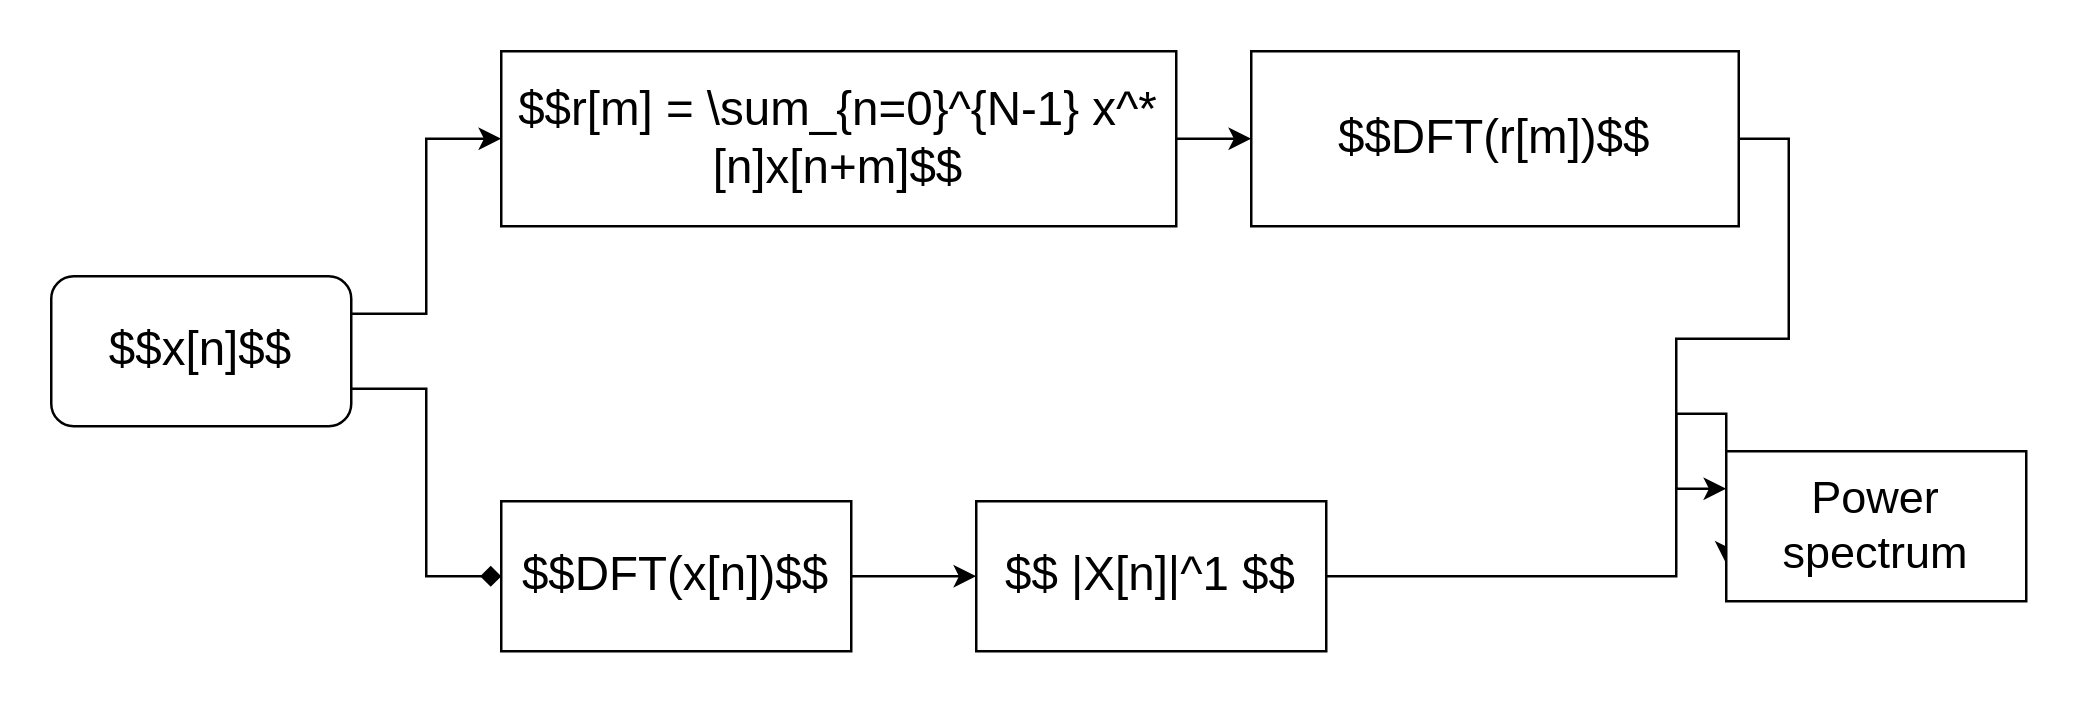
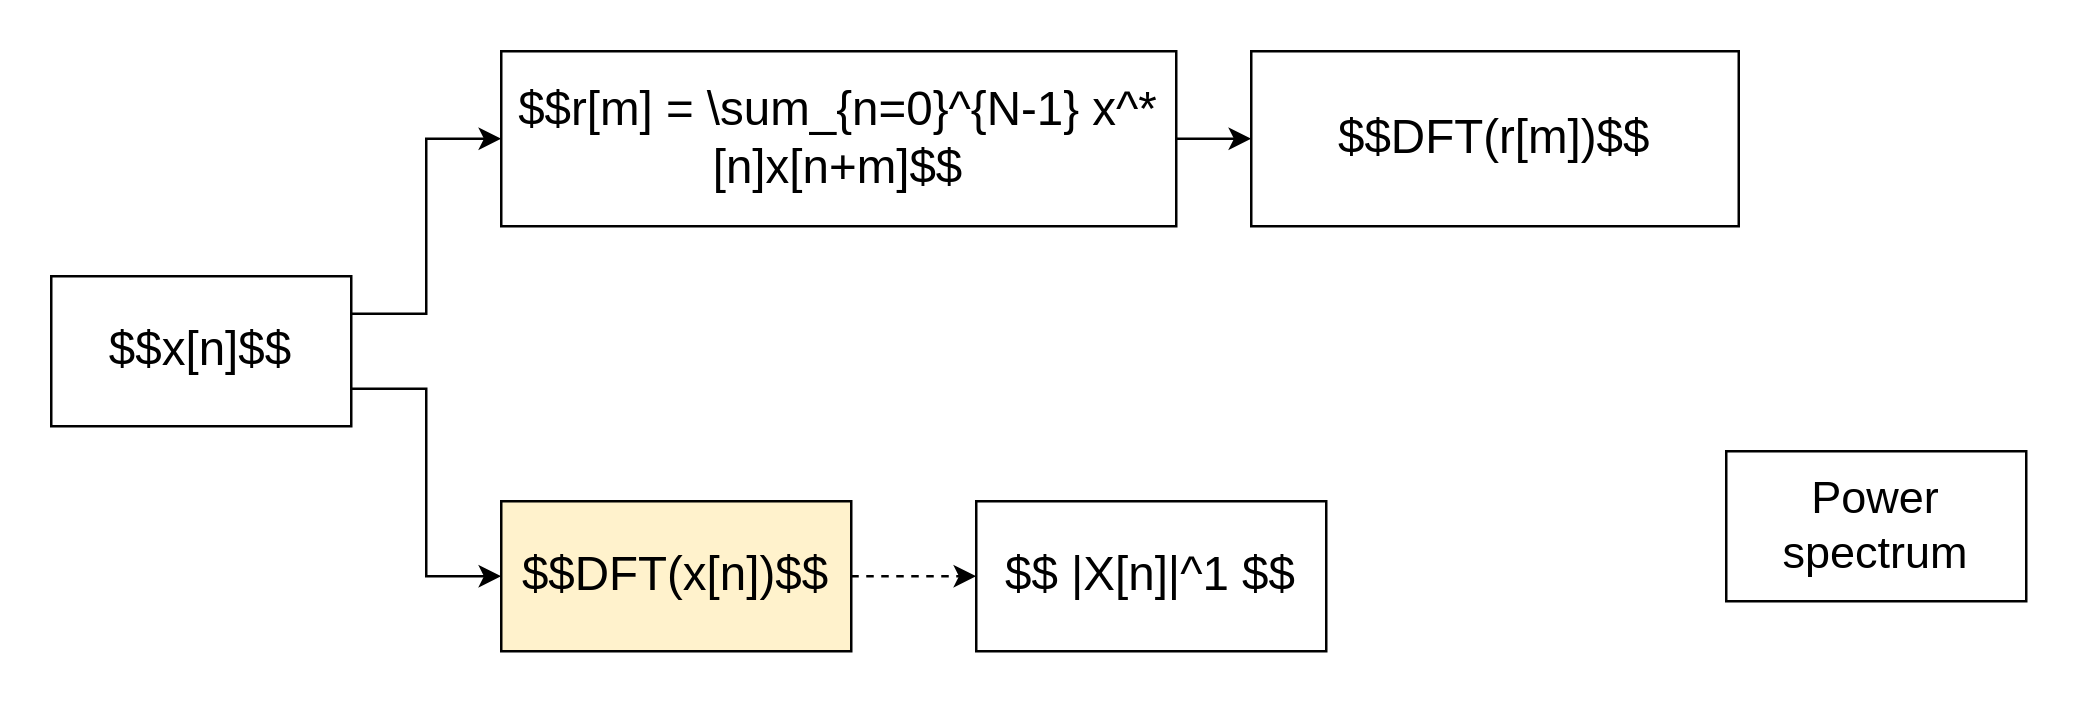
(1789, 305) -> none
(201, 351) -> (201, 351)
(481, 576) -> (482, 576)
(676, 576) -> (676, 576)
(907, 576) -> (907, 576)
(1542, 576) -> none
